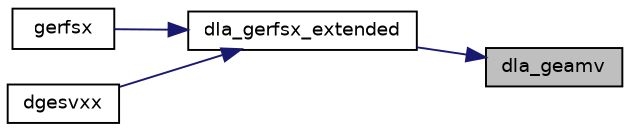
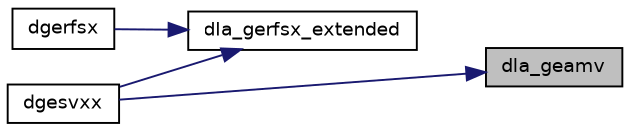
(63, 29) -> (63, 29)
(442, 51) -> (293, 87)
